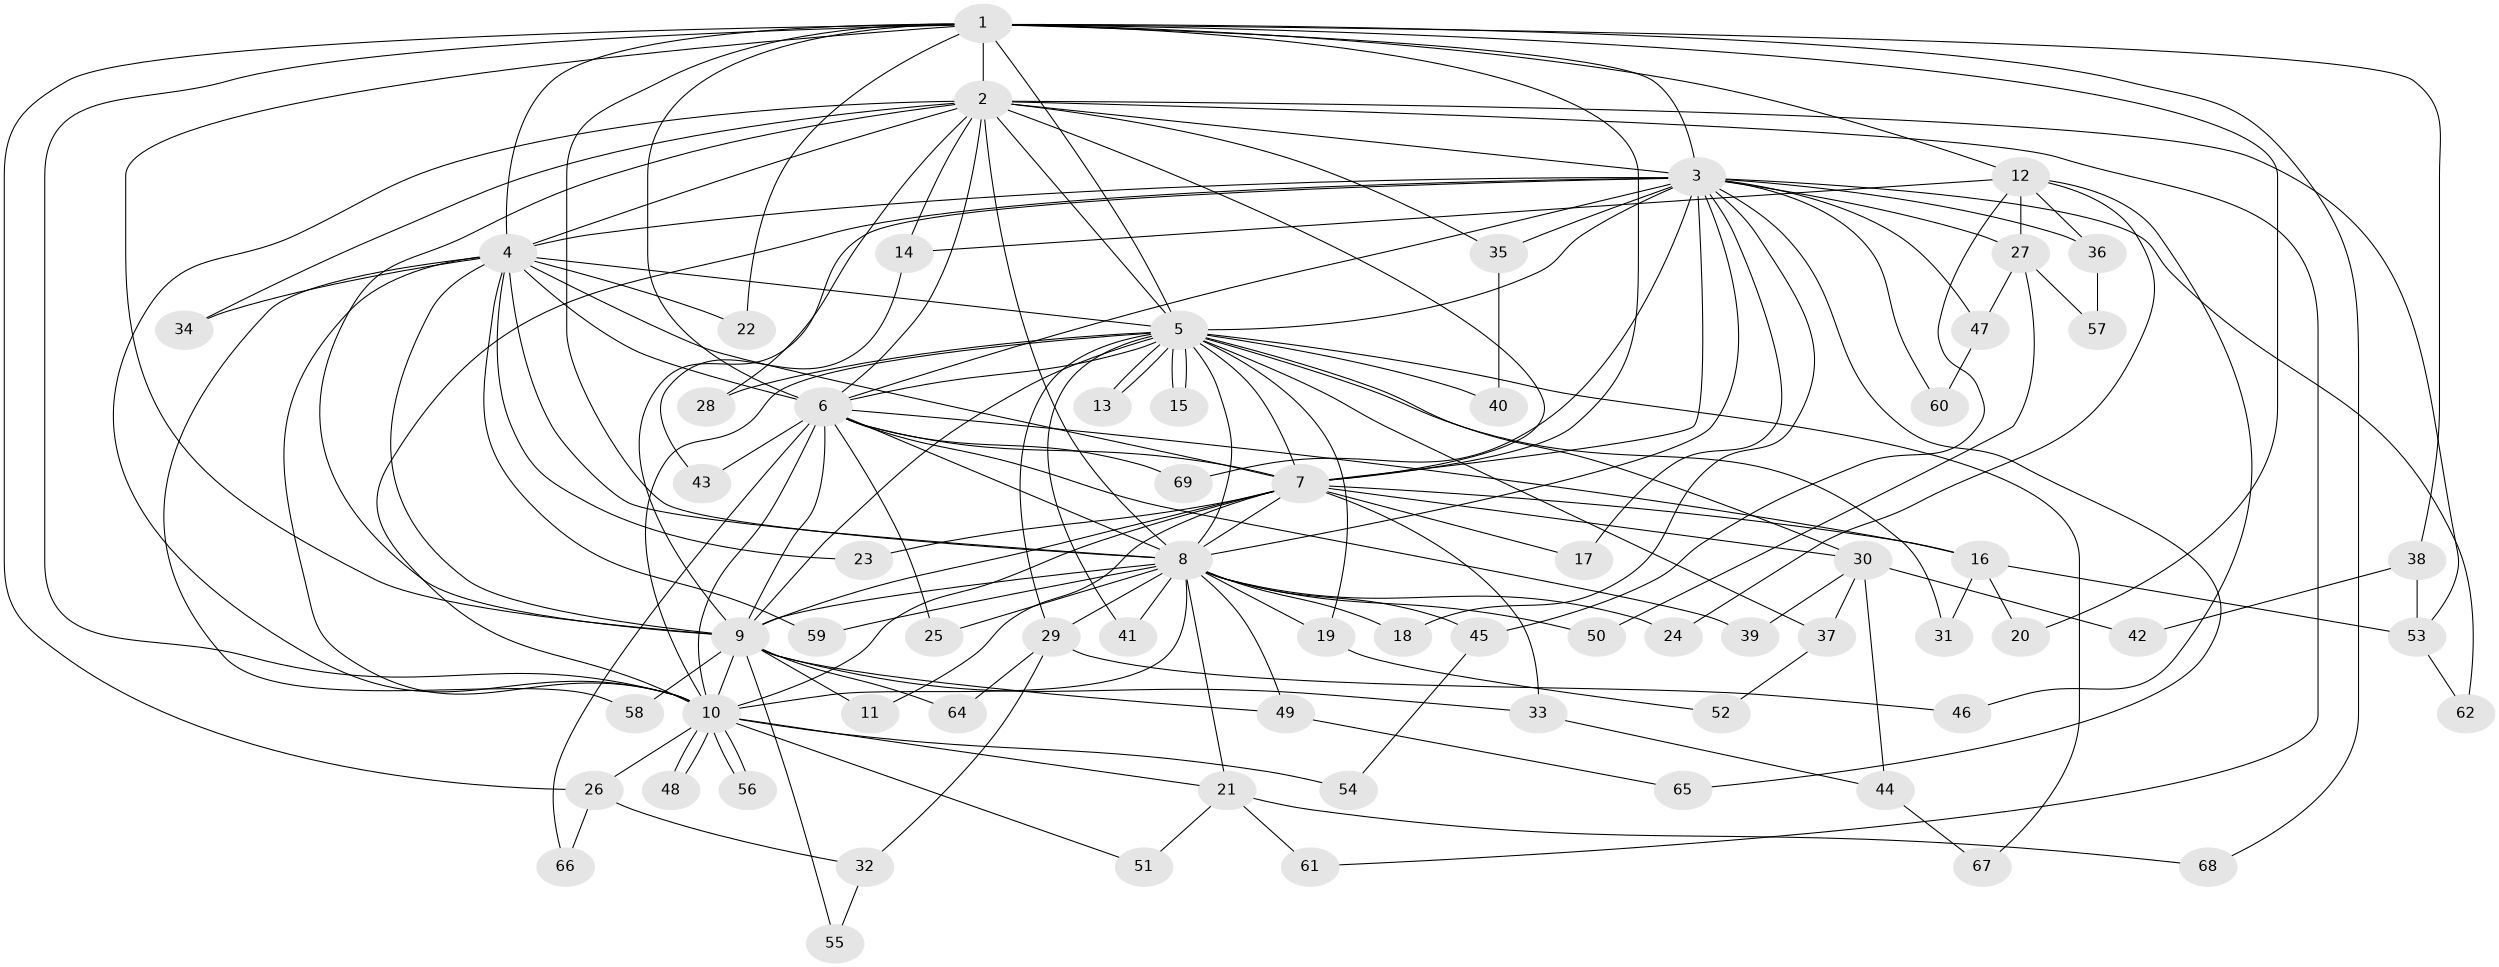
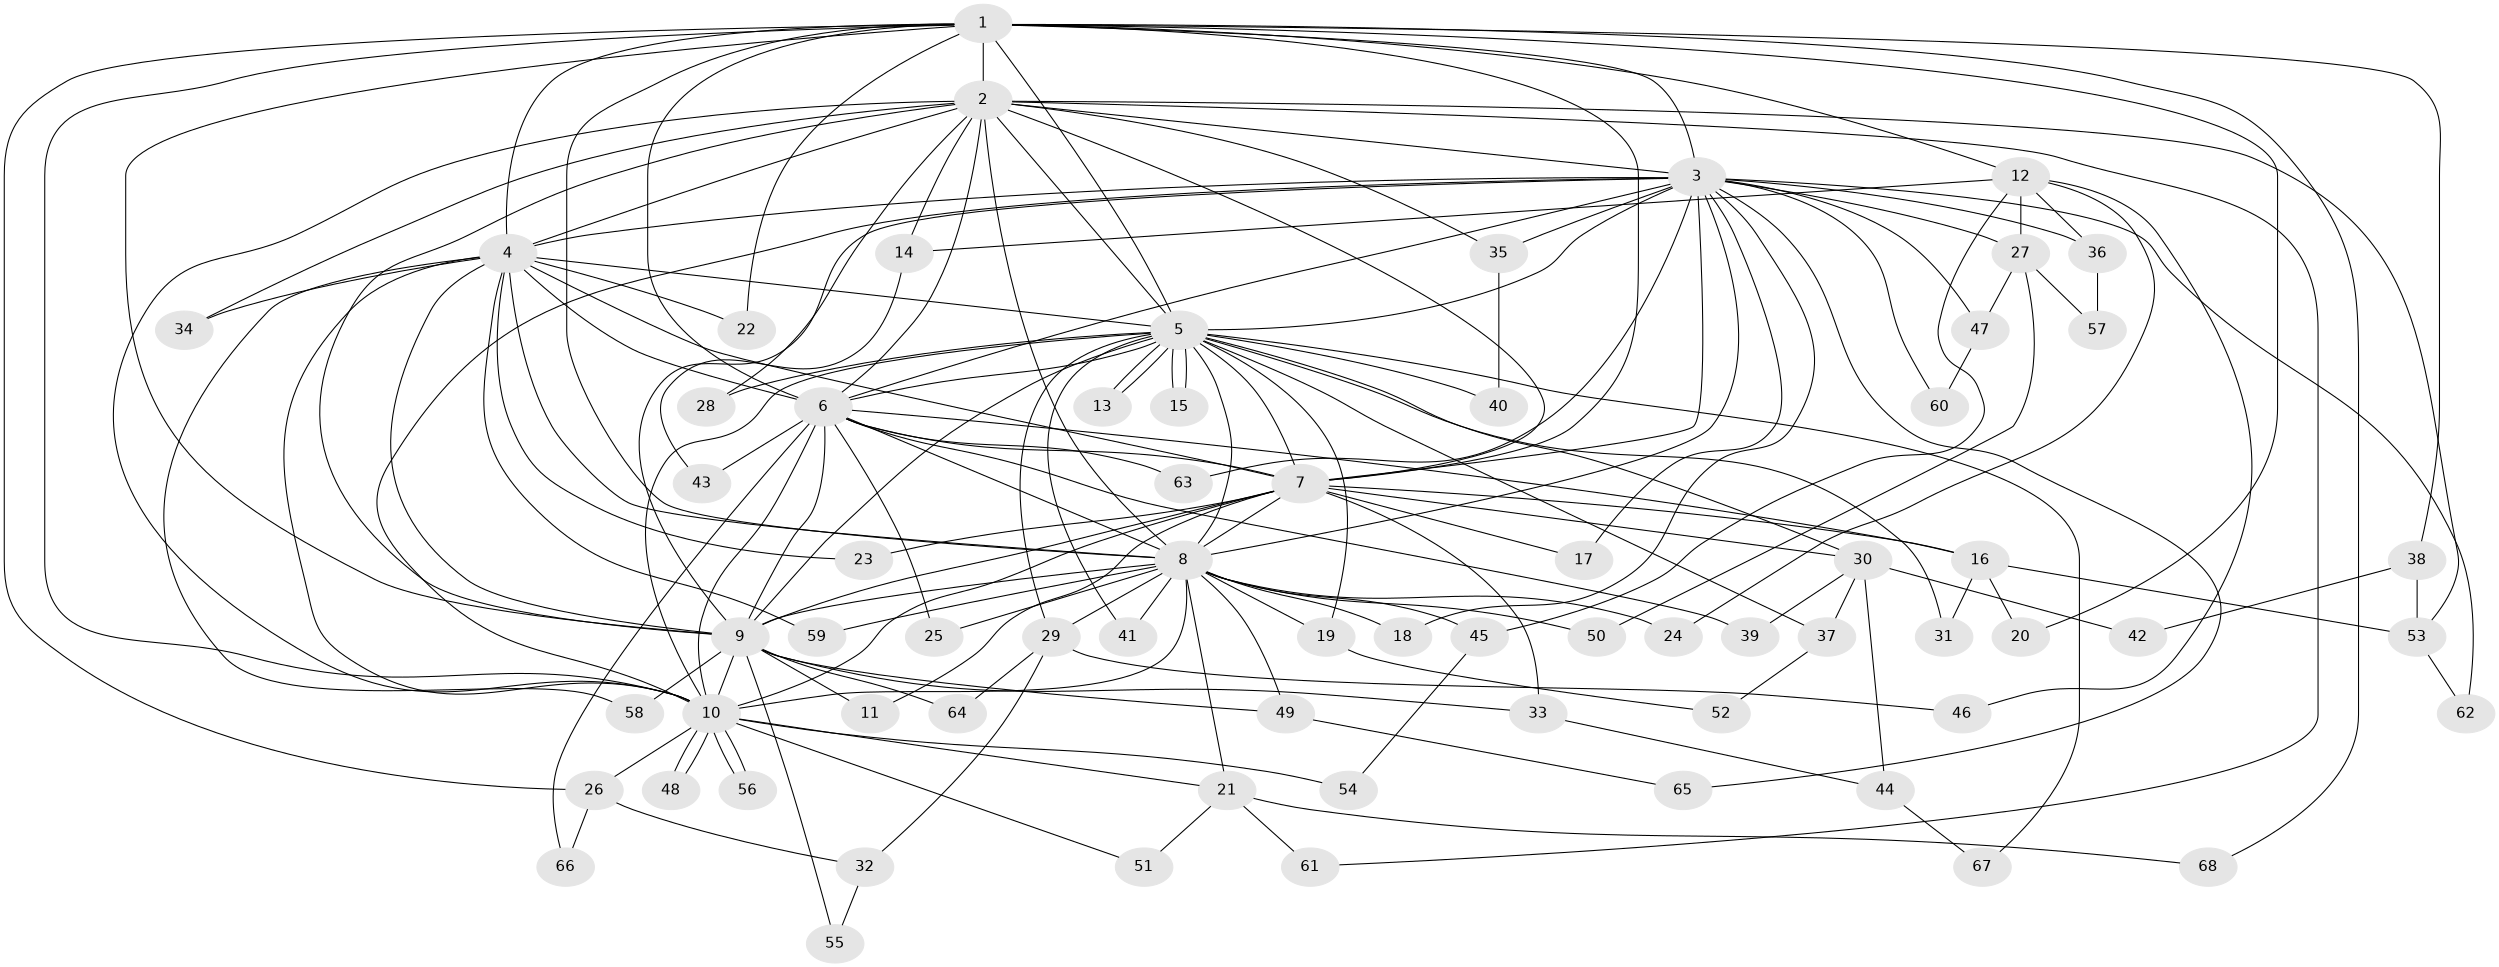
(1184, 484) -> (1184, 484)
